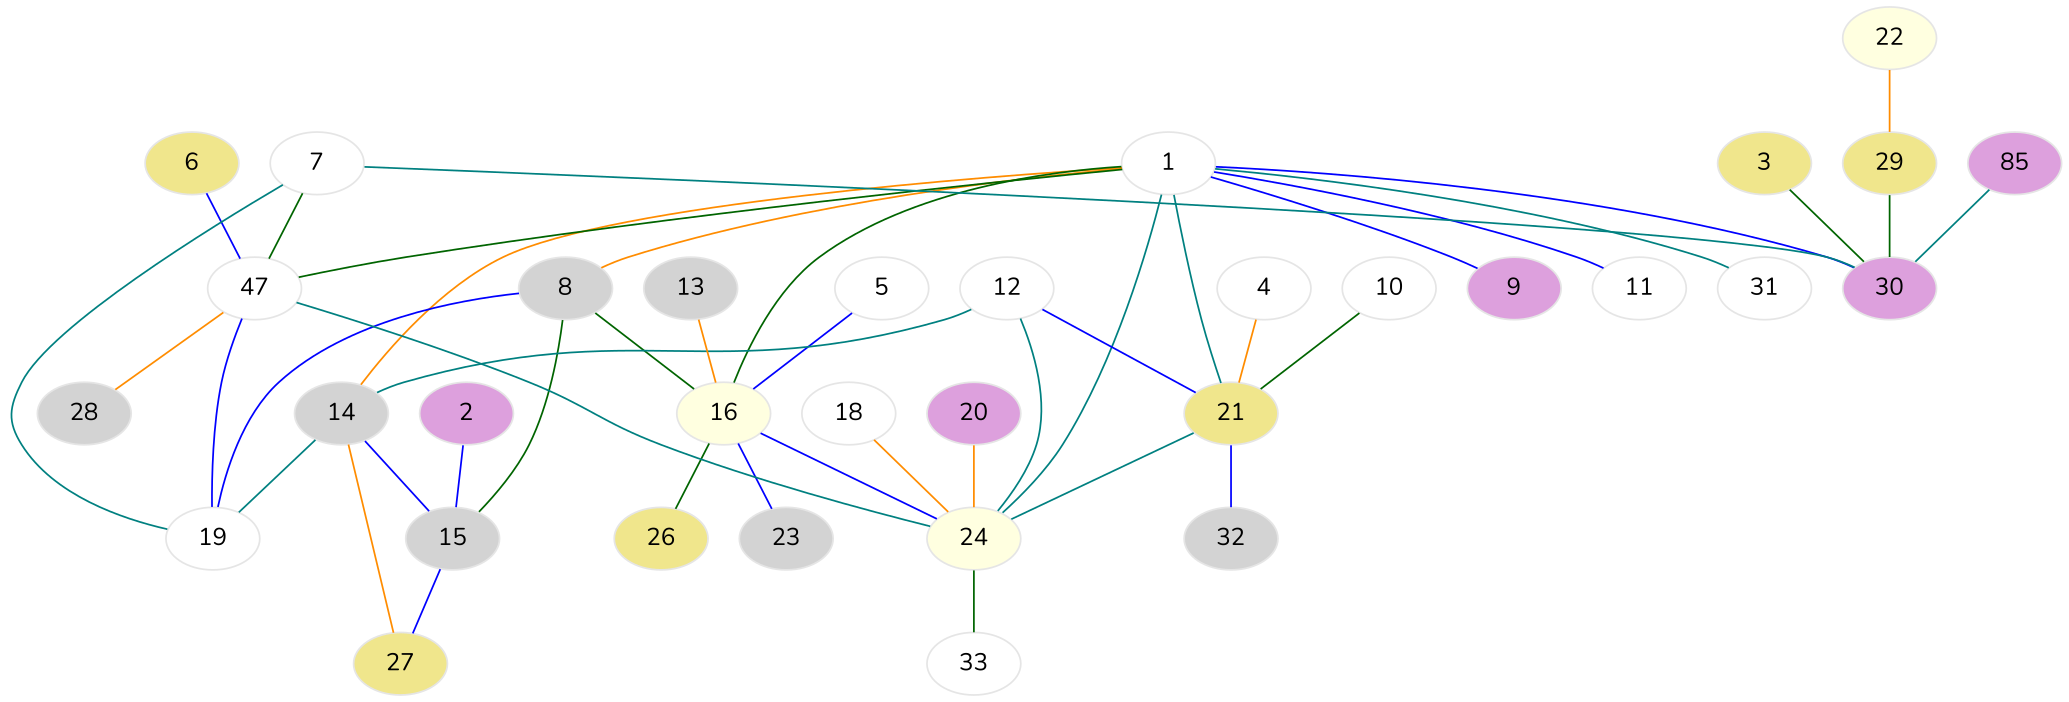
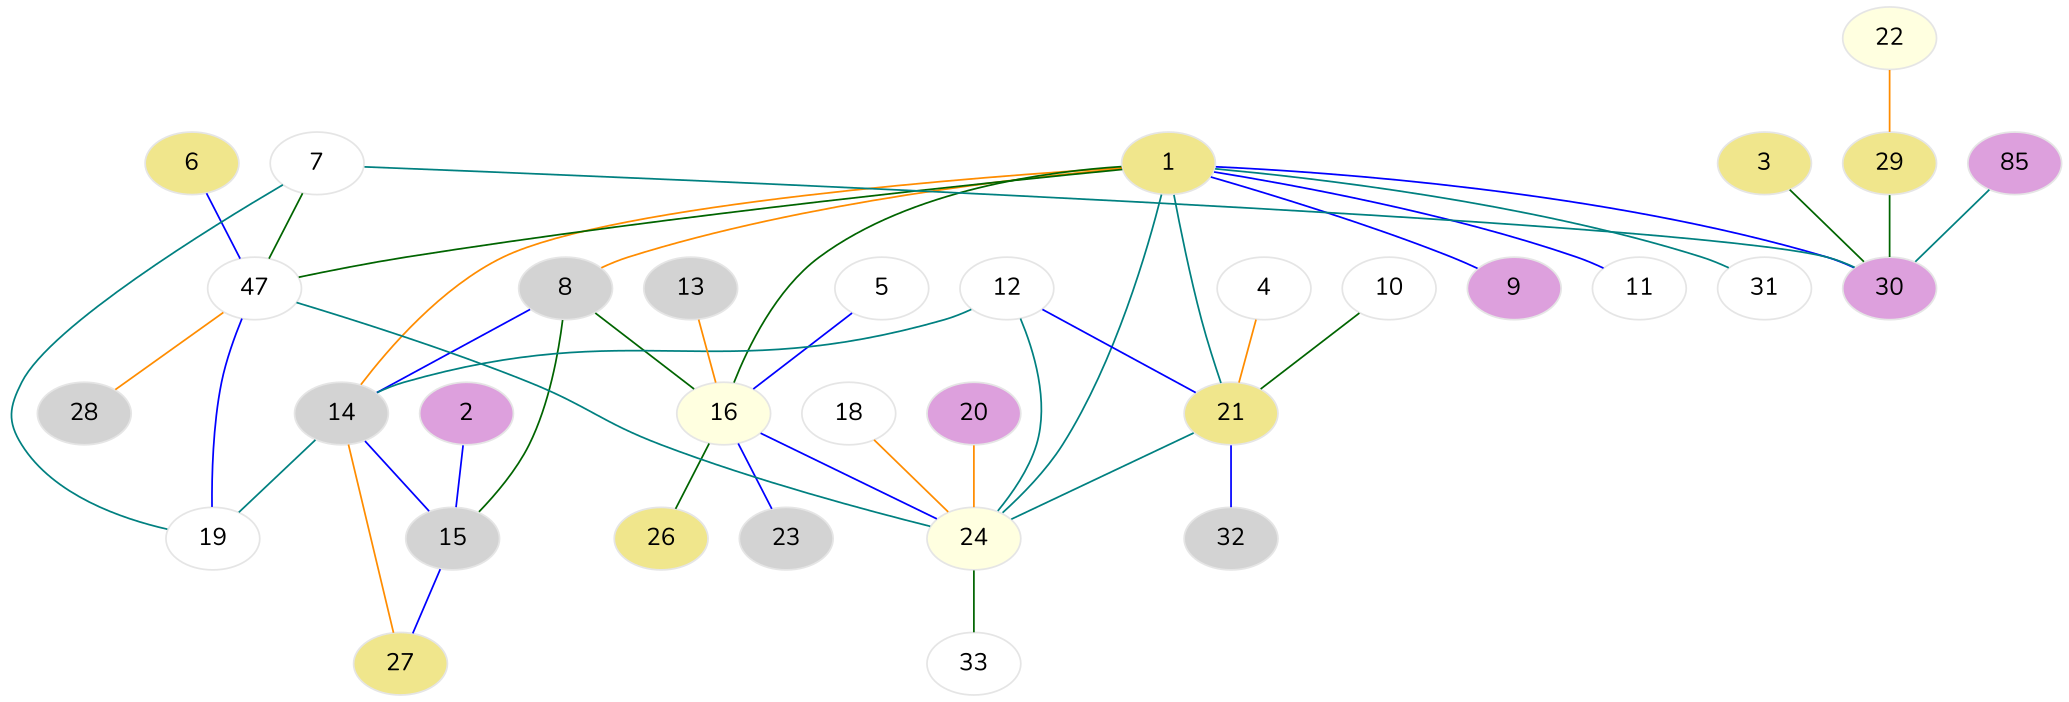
(1168, 163) -> (1168, 163)
(328, 348) -> (465, 345)
